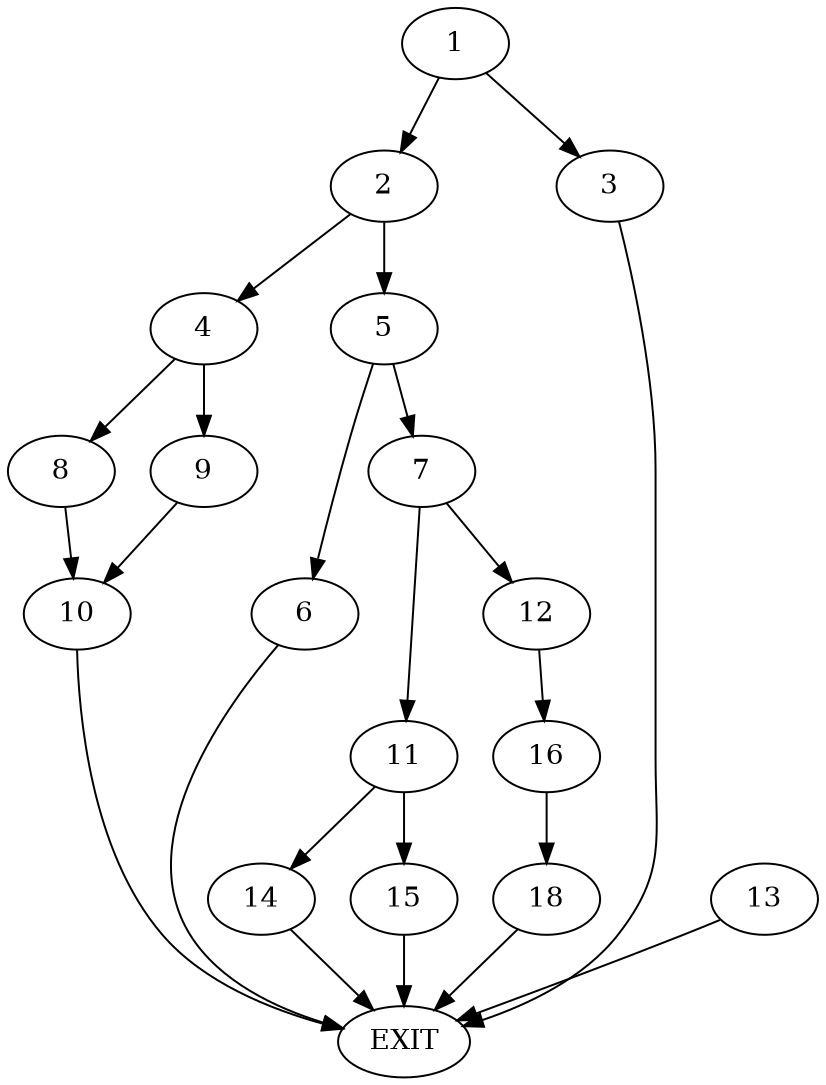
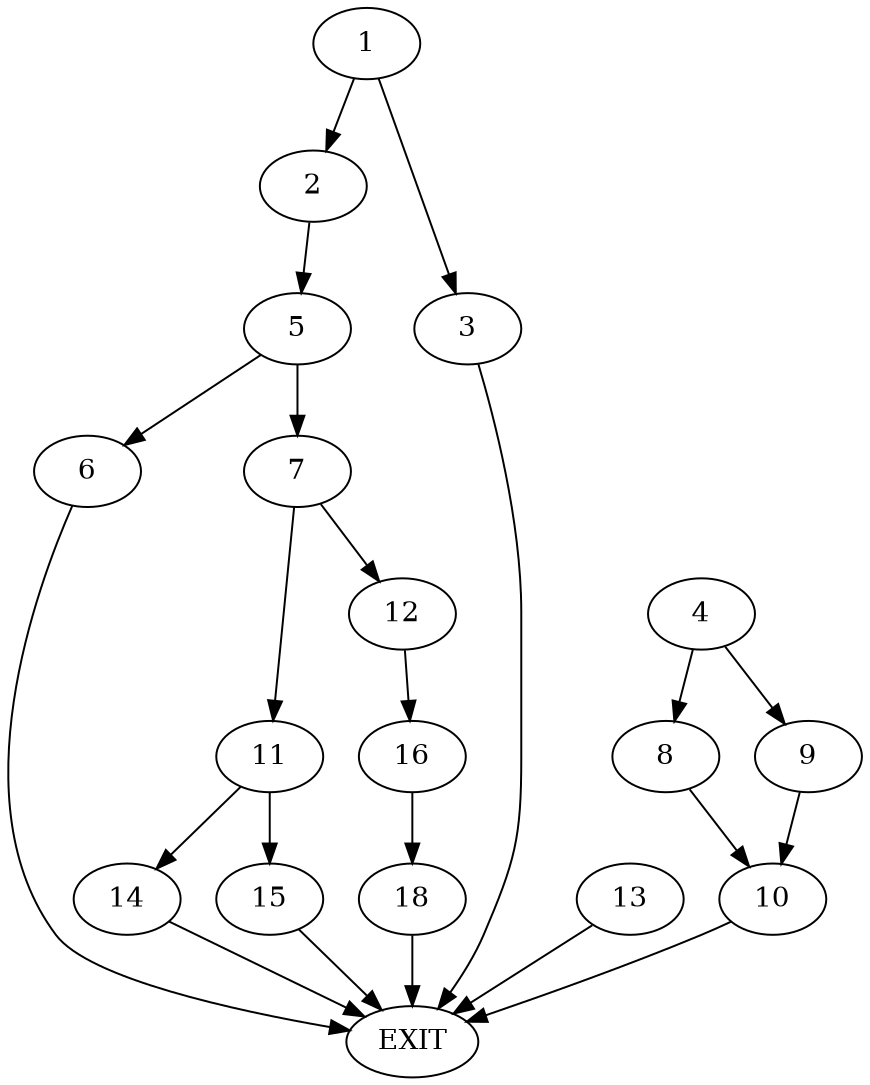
(302, 251) -> none
